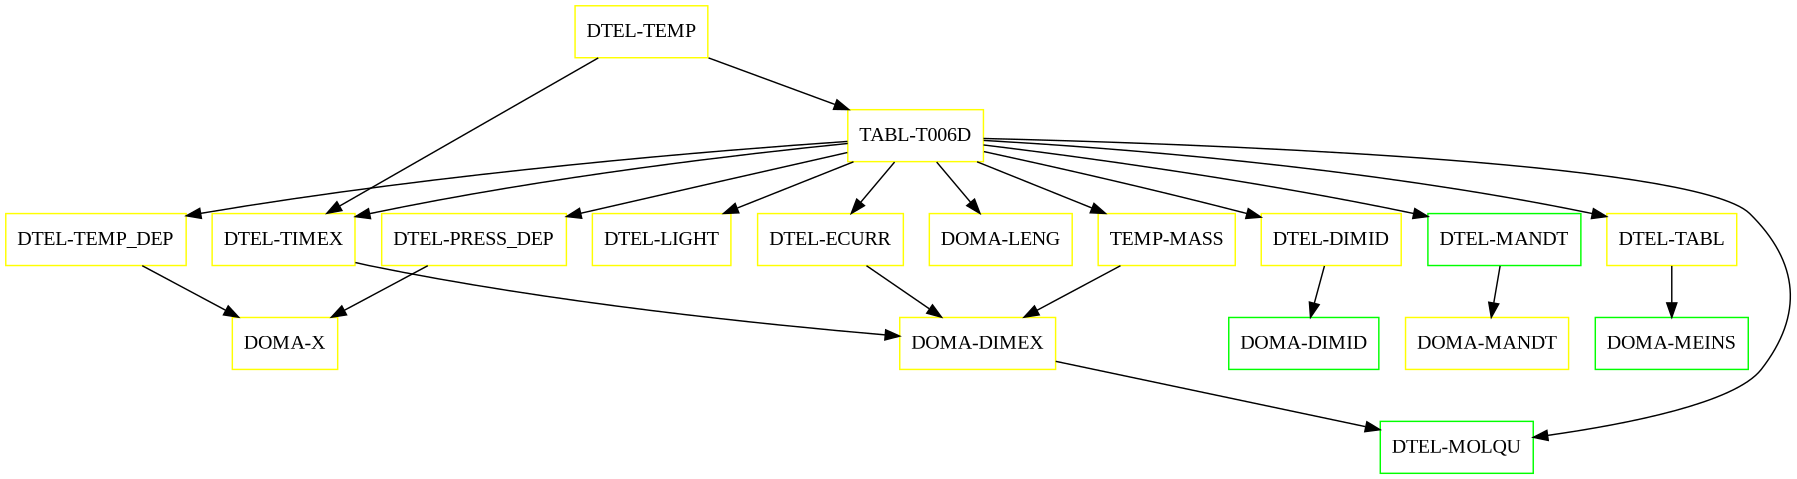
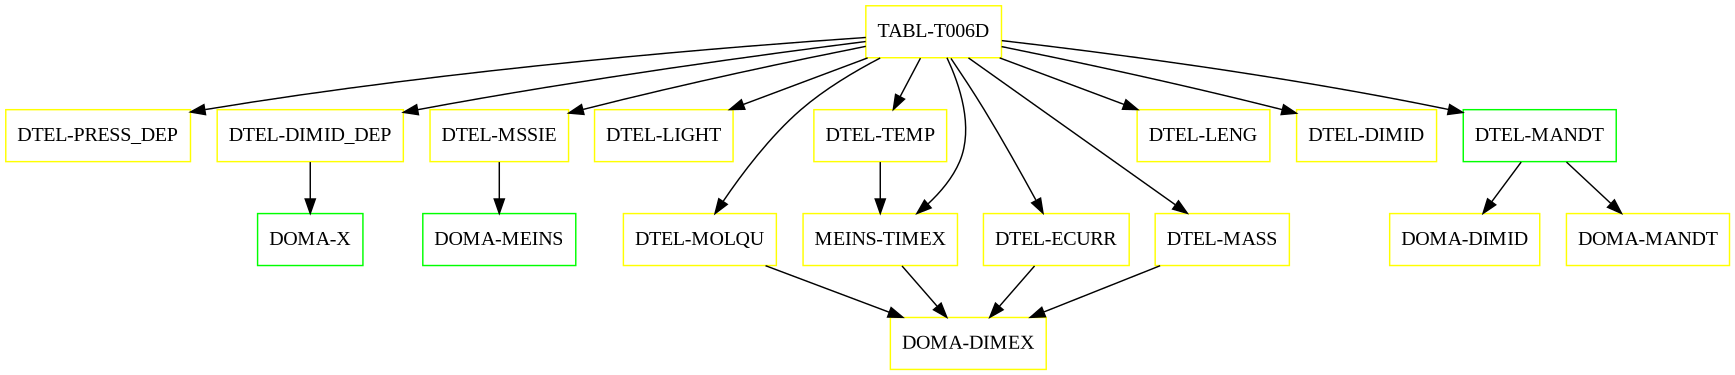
(772, 81) -> (910, 77)
(96, 240) -> (310, 136)
(284, 240) -> (880, 240)
(1001, 240) -> (1204, 136)
(1167, 240) -> (1222, 240)
(1672, 240) -> (499, 136)
(1319, 285) -> (1506, 182)
(386, 288) -> none
(285, 343) -> (310, 240)
(1304, 343) -> (1465, 240)
(1211, 394) -> (827, 289)
(1457, 447) -> (700, 240)
